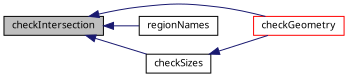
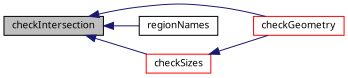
(179, 64) -> (179, 64)
